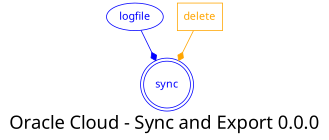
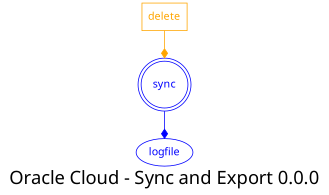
(146, 41) -> (165, 120)
